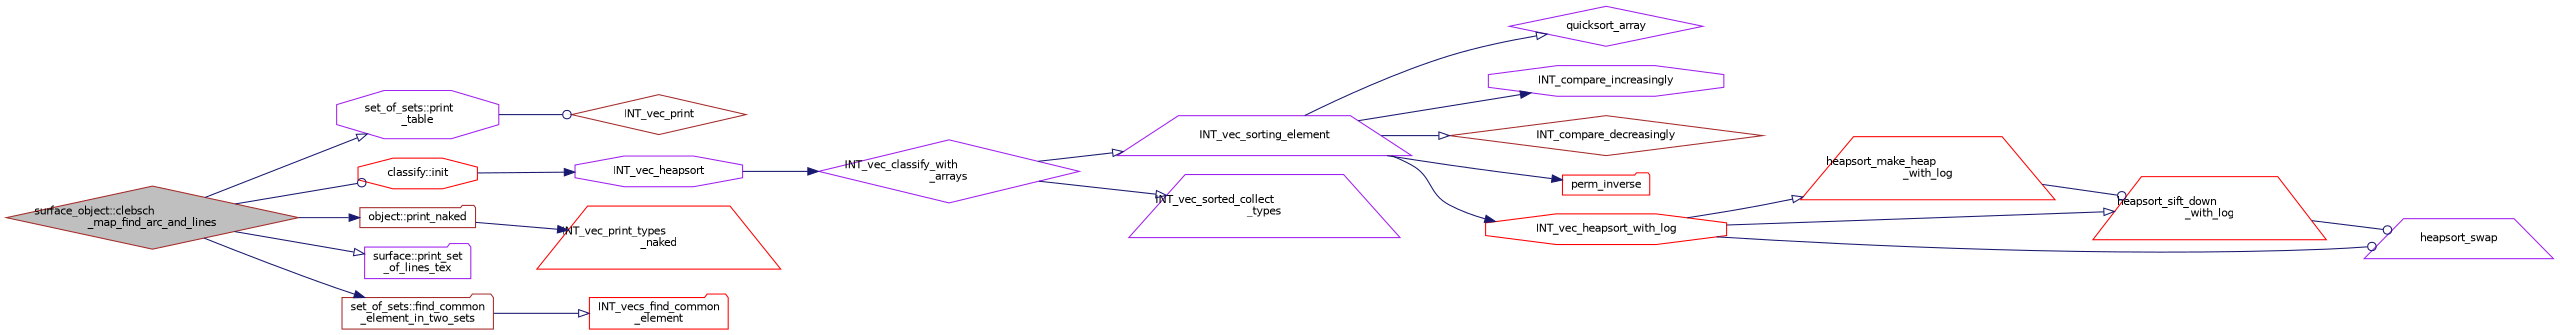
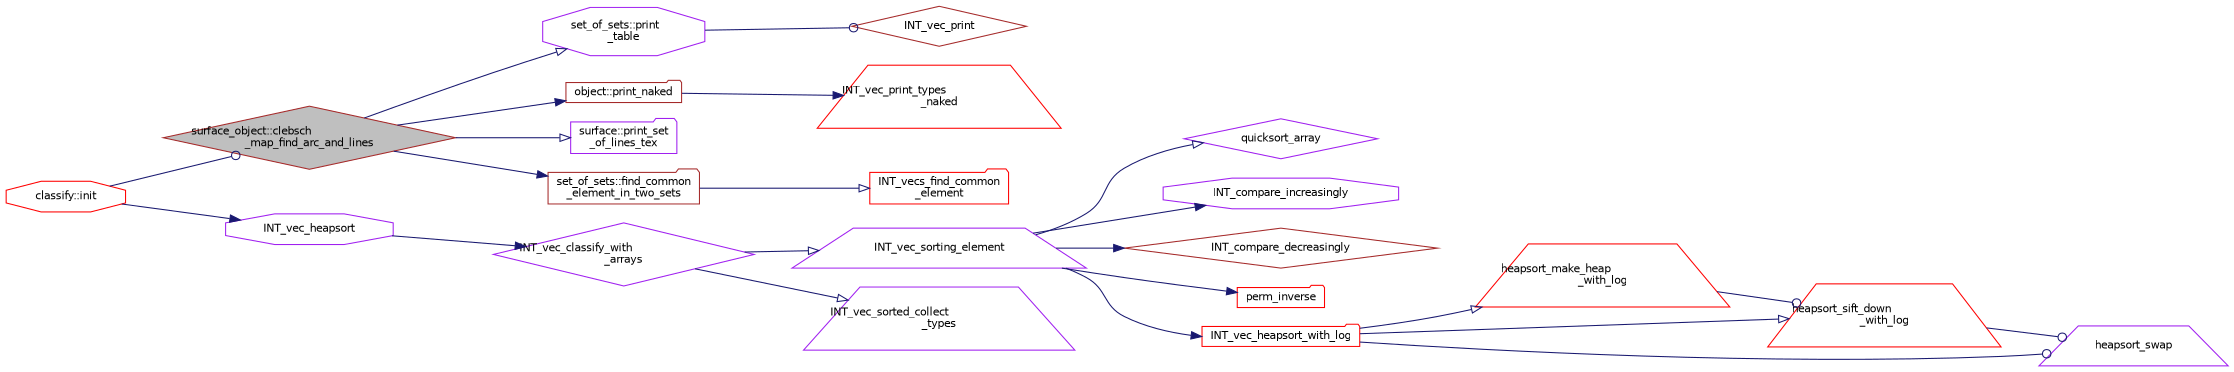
(1410, 136) -> (1085, 248)
(296, 194) -> (171, 171)
(1606, 229) -> (1281, 336)
